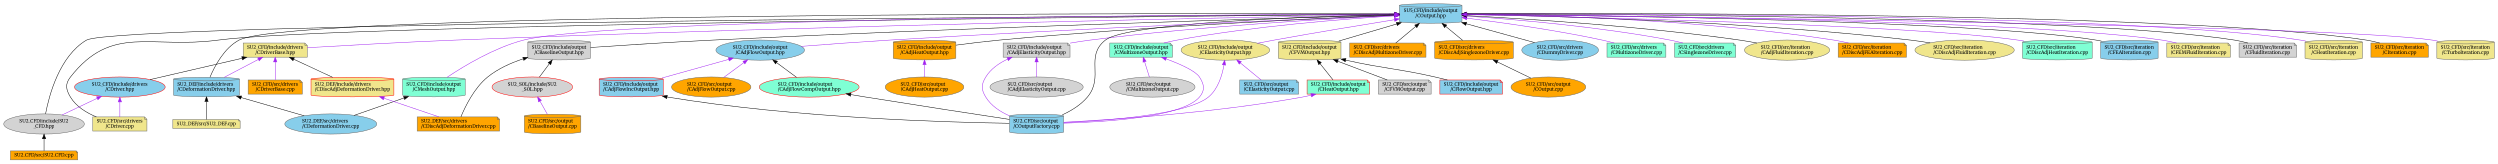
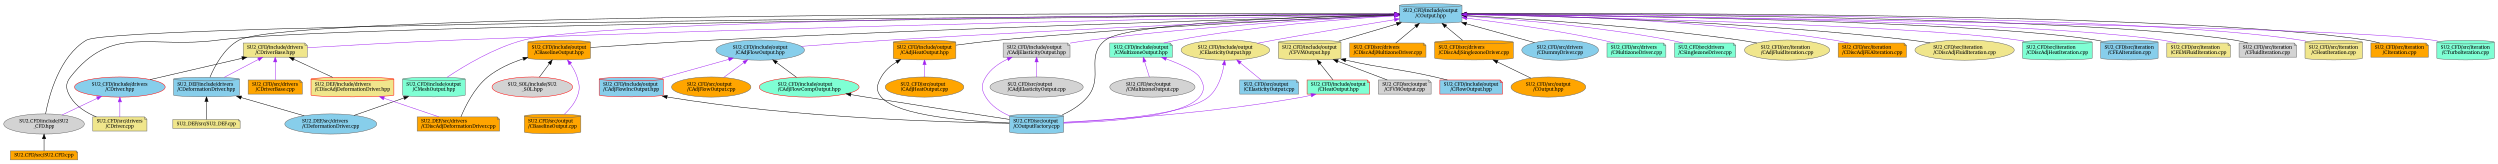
(1431, 13) -> (1431, 13)
(559, 50) -> (559, 50)
(2466, 50) -> (2466, 50)
(1548, 87) -> (1548, 87)
(544, 108) -> (579, 90)
none -> (922, 114)
